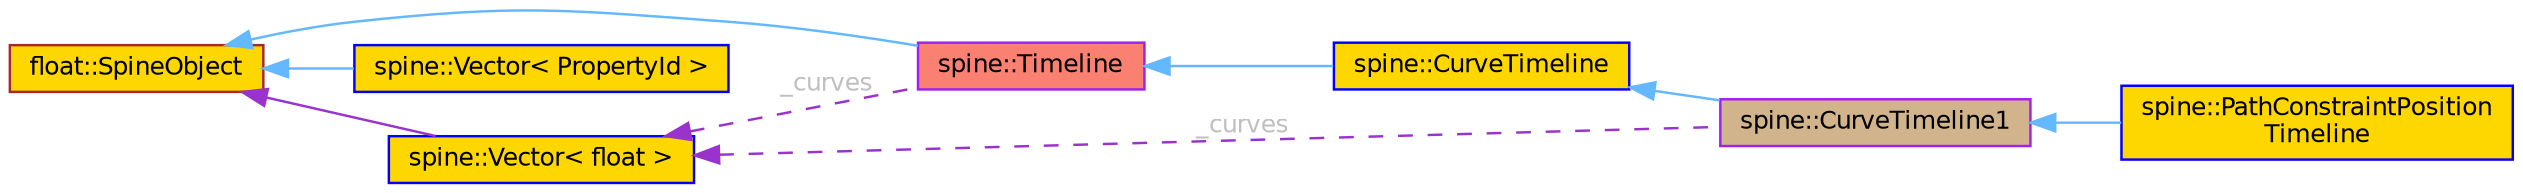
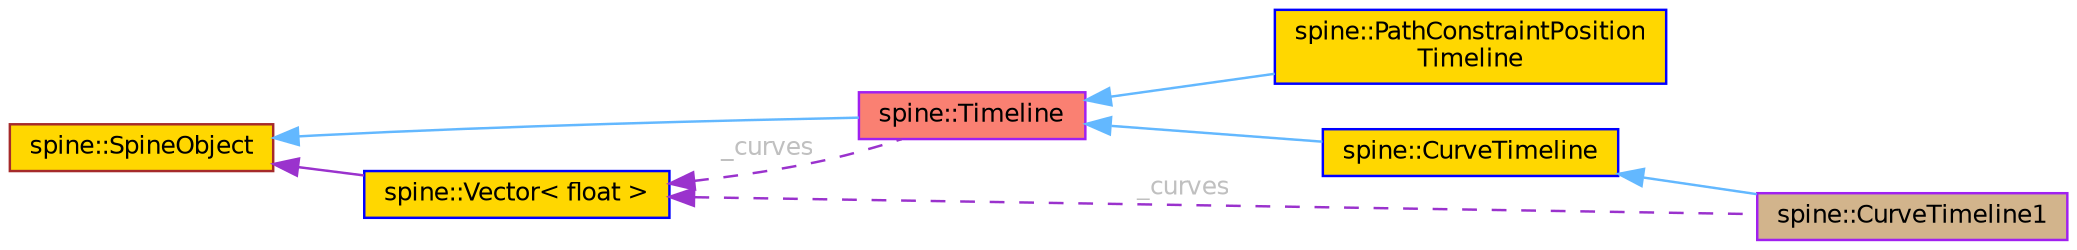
(137, 69) -> (142, 148)
(541, 69) -> none
(2088, 123) -> (1193, 85)
